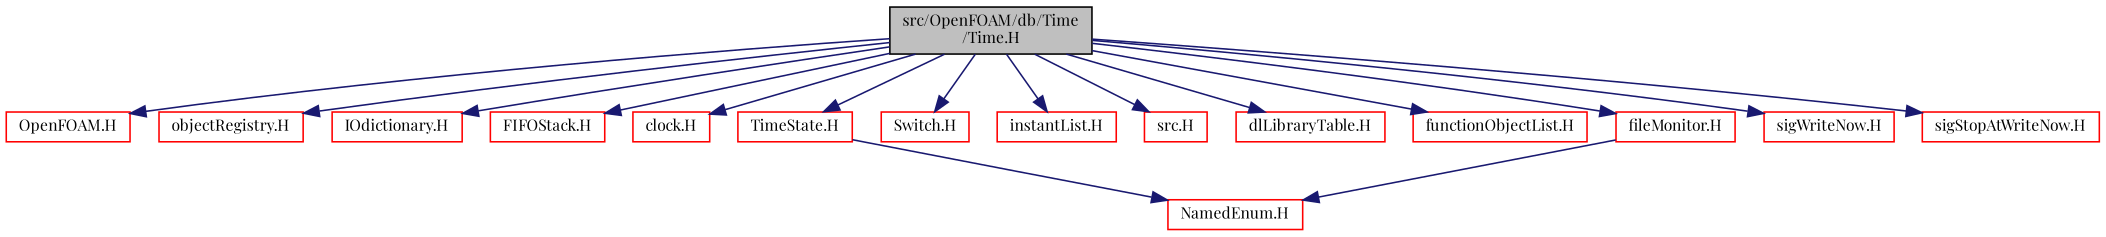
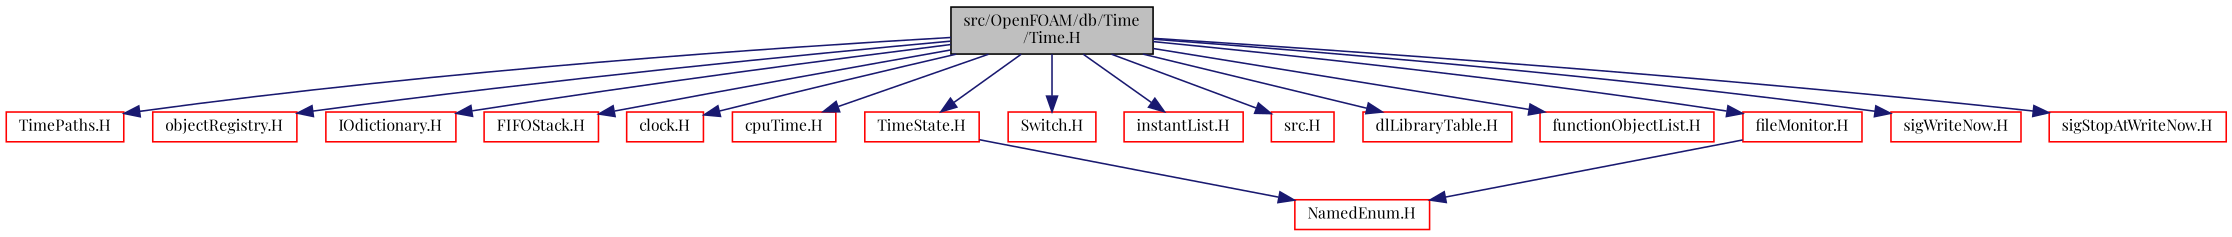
(68, 127) -> (65, 127)
none -> (784, 127)
